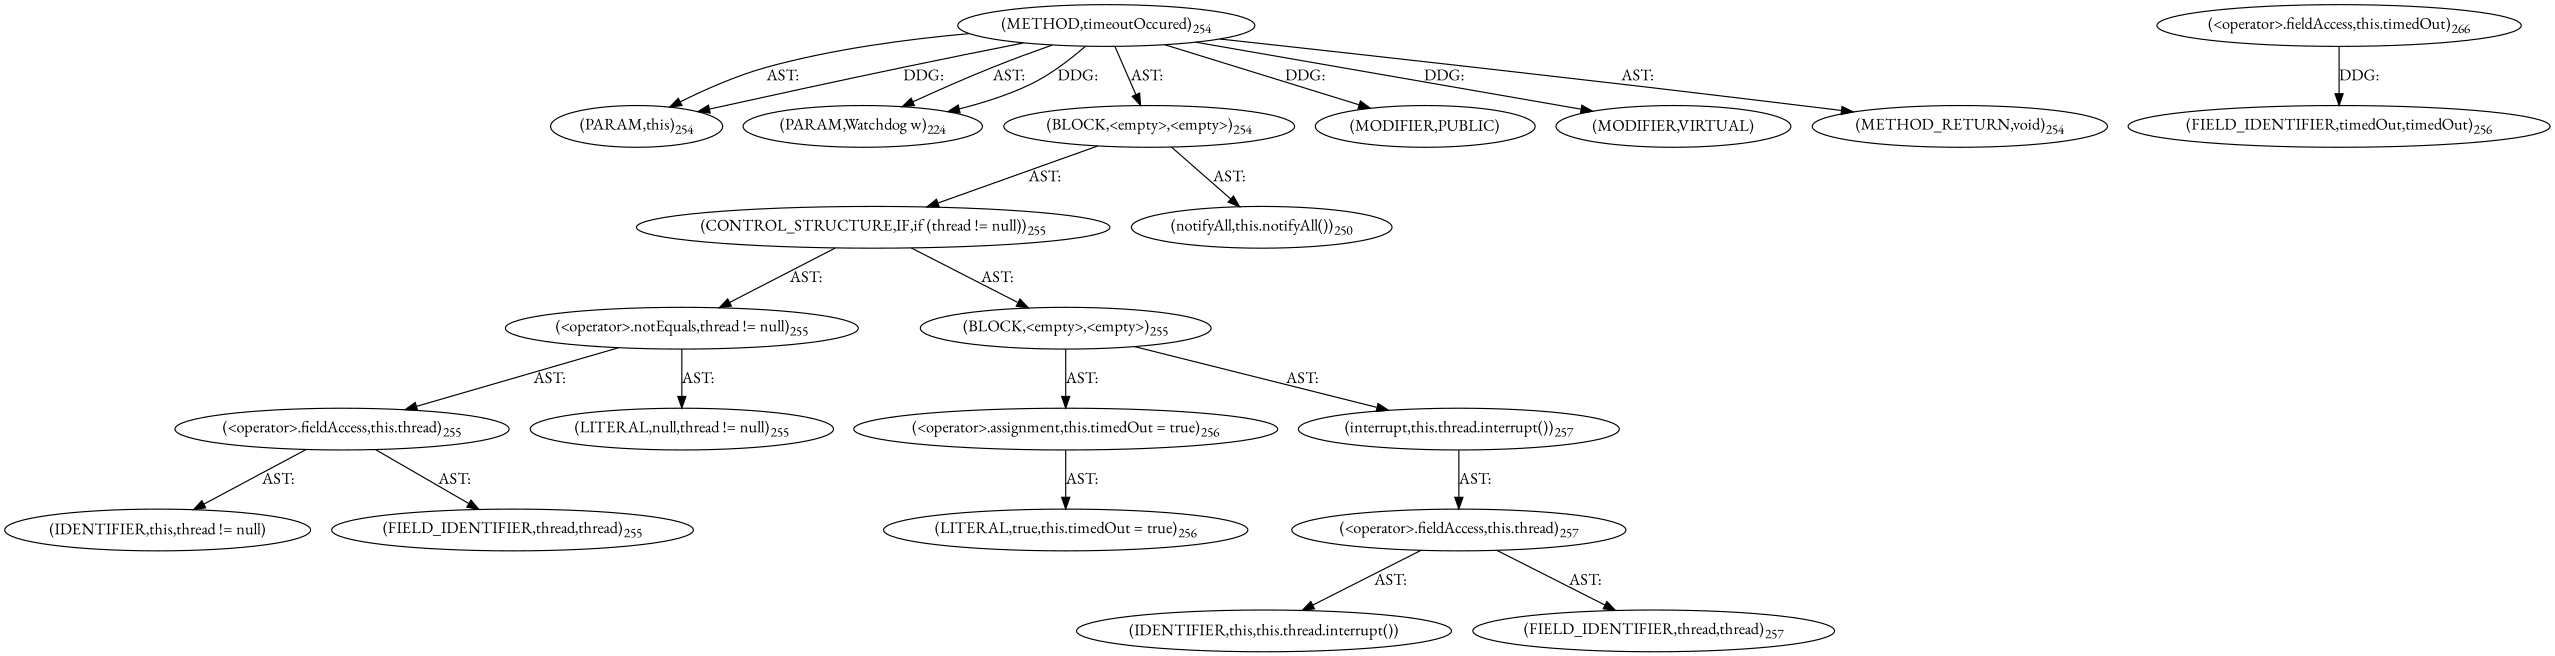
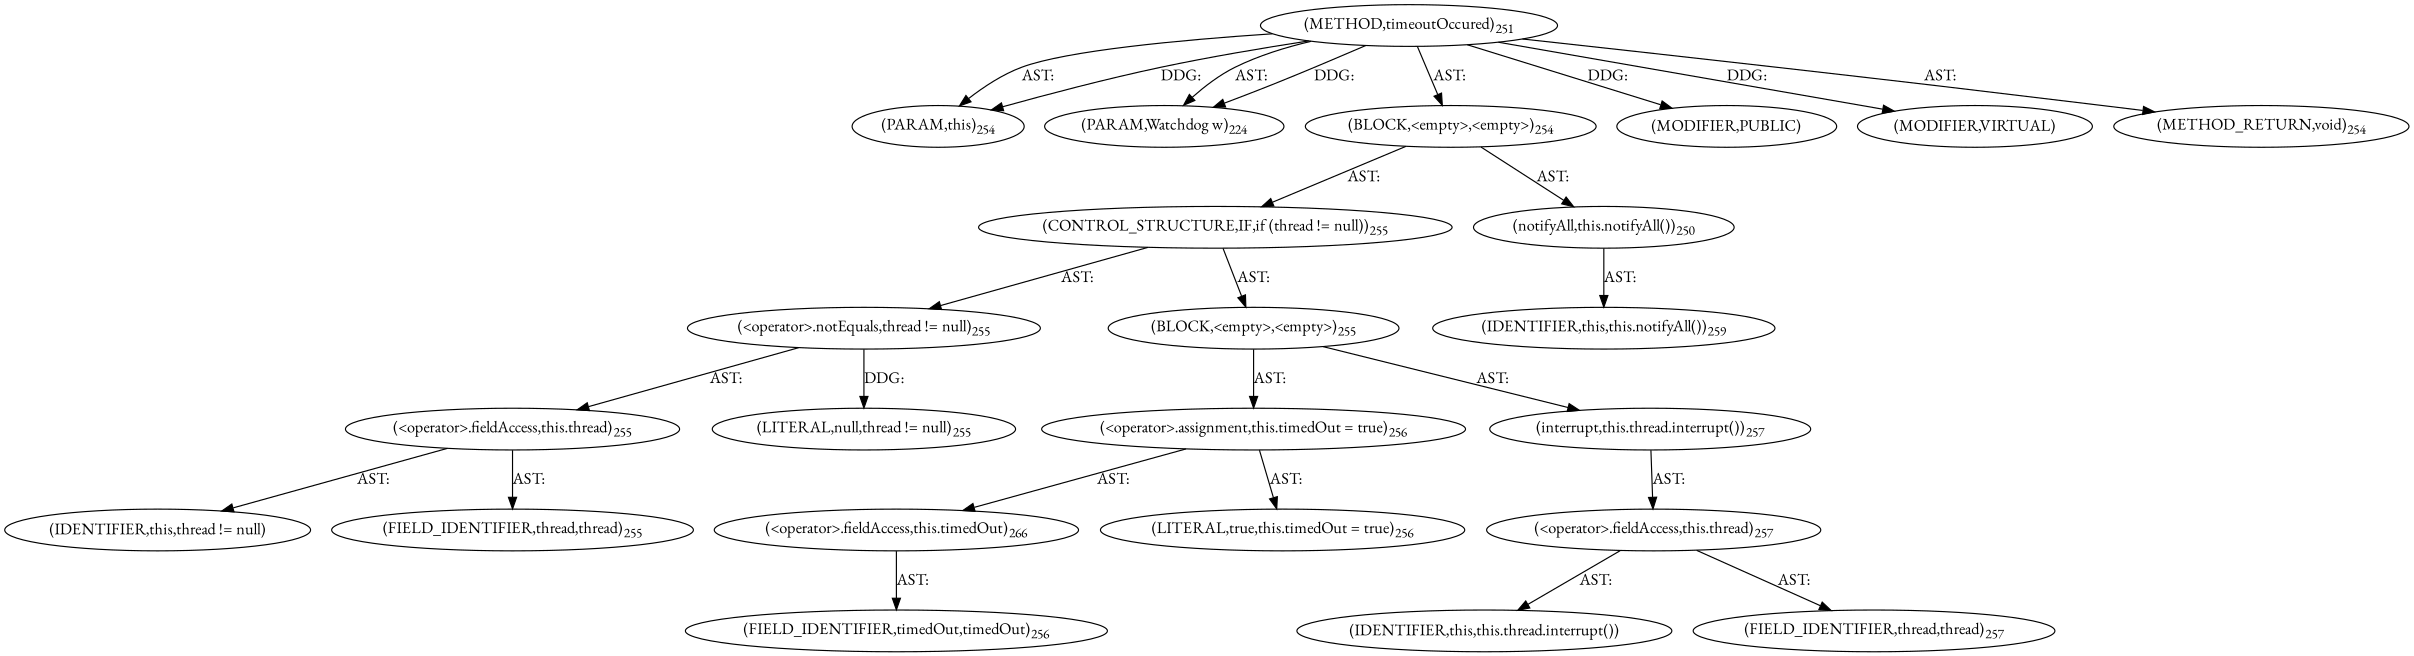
(1202, 24) -> (1505, 24)
(2362, 76) -> (915, 580)
none -> (1604, 328)
(700, 379) -> (887, 379)
none -> (1080, 478)
